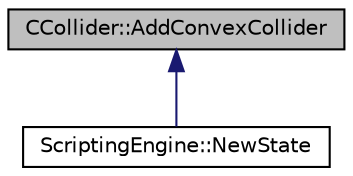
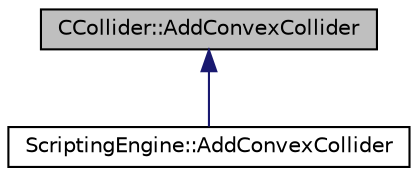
(176, 147) -> (209, 147)
